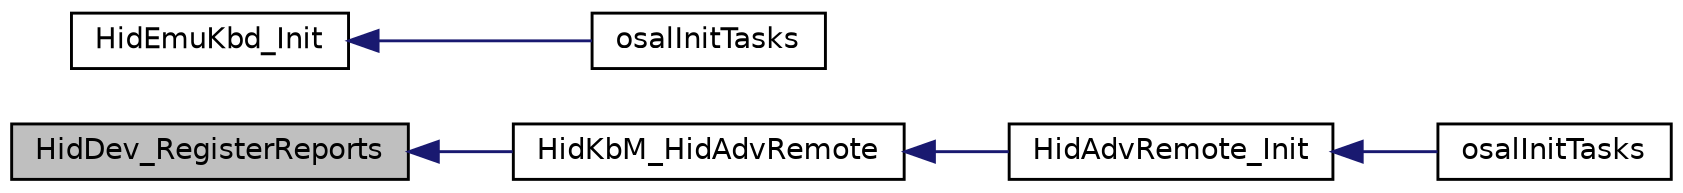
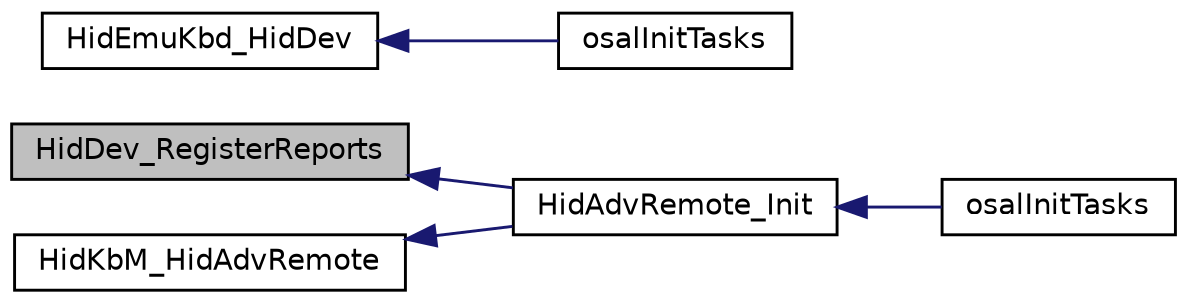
(210, 41) -> (210, 41)
(476, 152) -> (476, 183)
